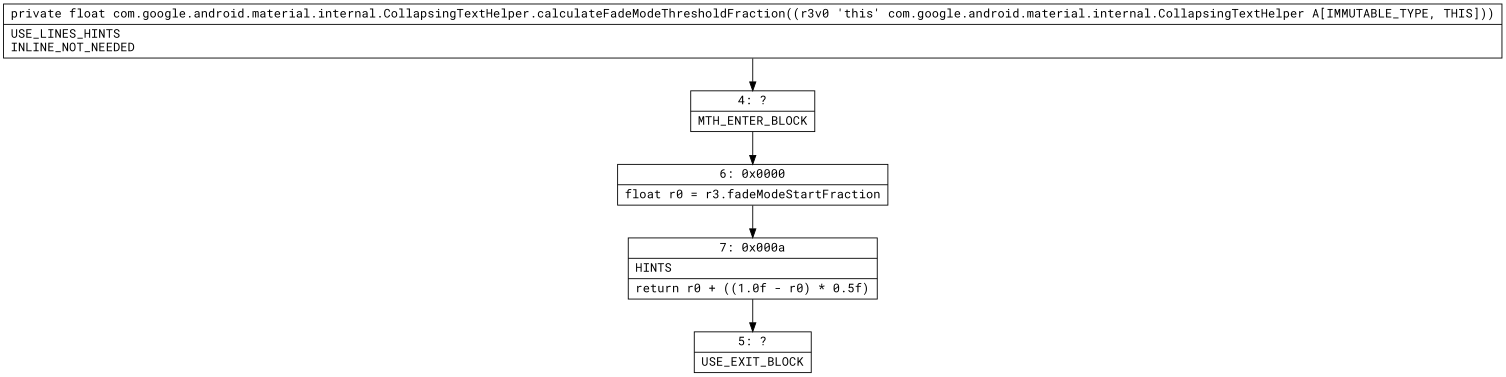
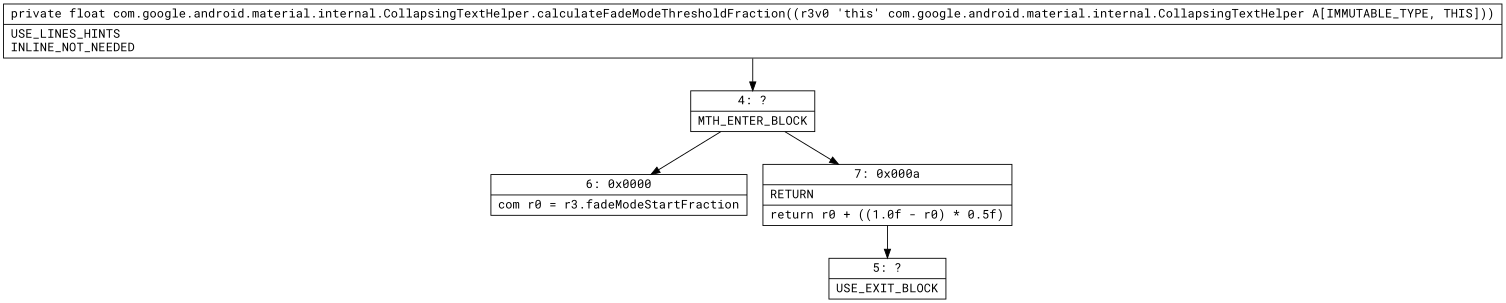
(753, 195) -> (619, 205)
(753, 217) -> (808, 146)
(654, 268) -> (792, 195)
